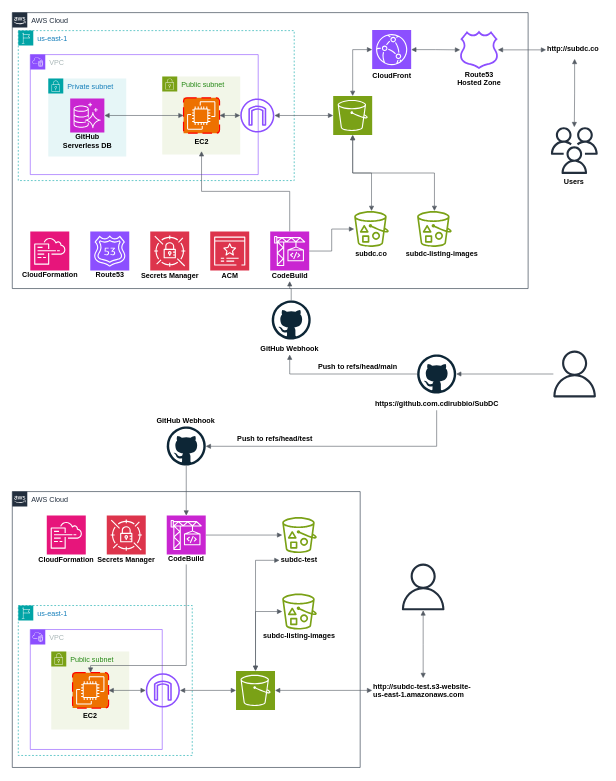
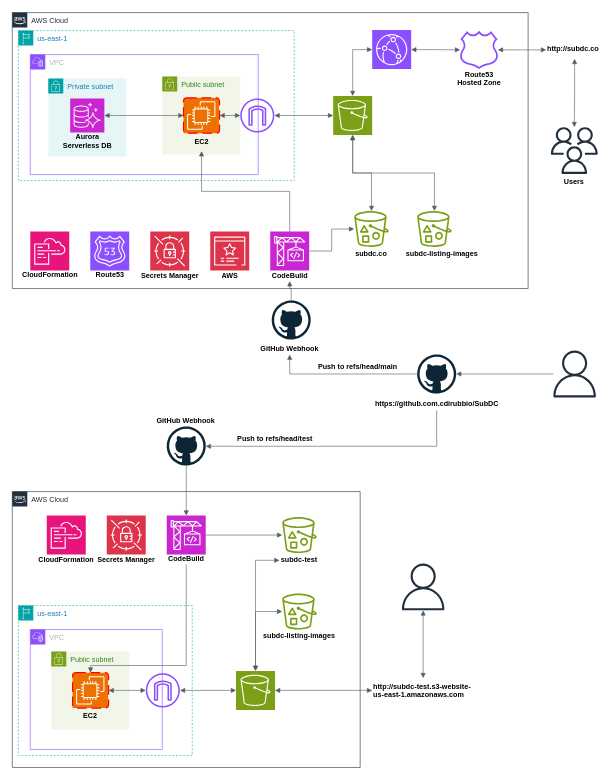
(392, 75) -> none
(88, 141) -> (88, 141)
(230, 276) -> (230, 276)
